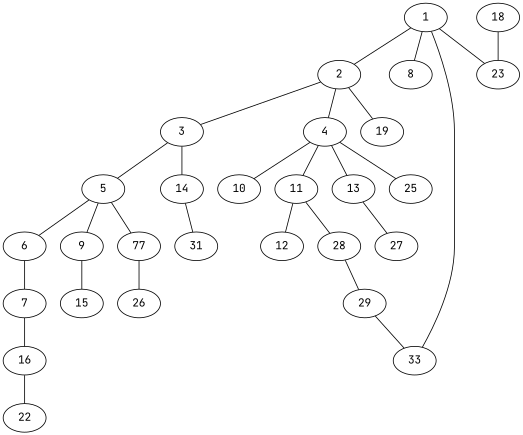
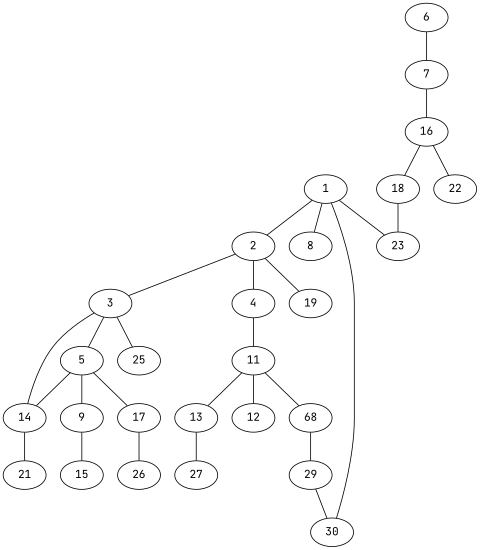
(339, 161) -> (225, 389)
(368, 161) -> (125, 332)
none -> (412, 161)
(239, 189) -> none
(64, 218) -> (53, 389)
(139, 246) -> (139, 418)
(196, 246) -> (25, 475)
(339, 246) -> (311, 418)
(415, 361) -> (332, 532)
